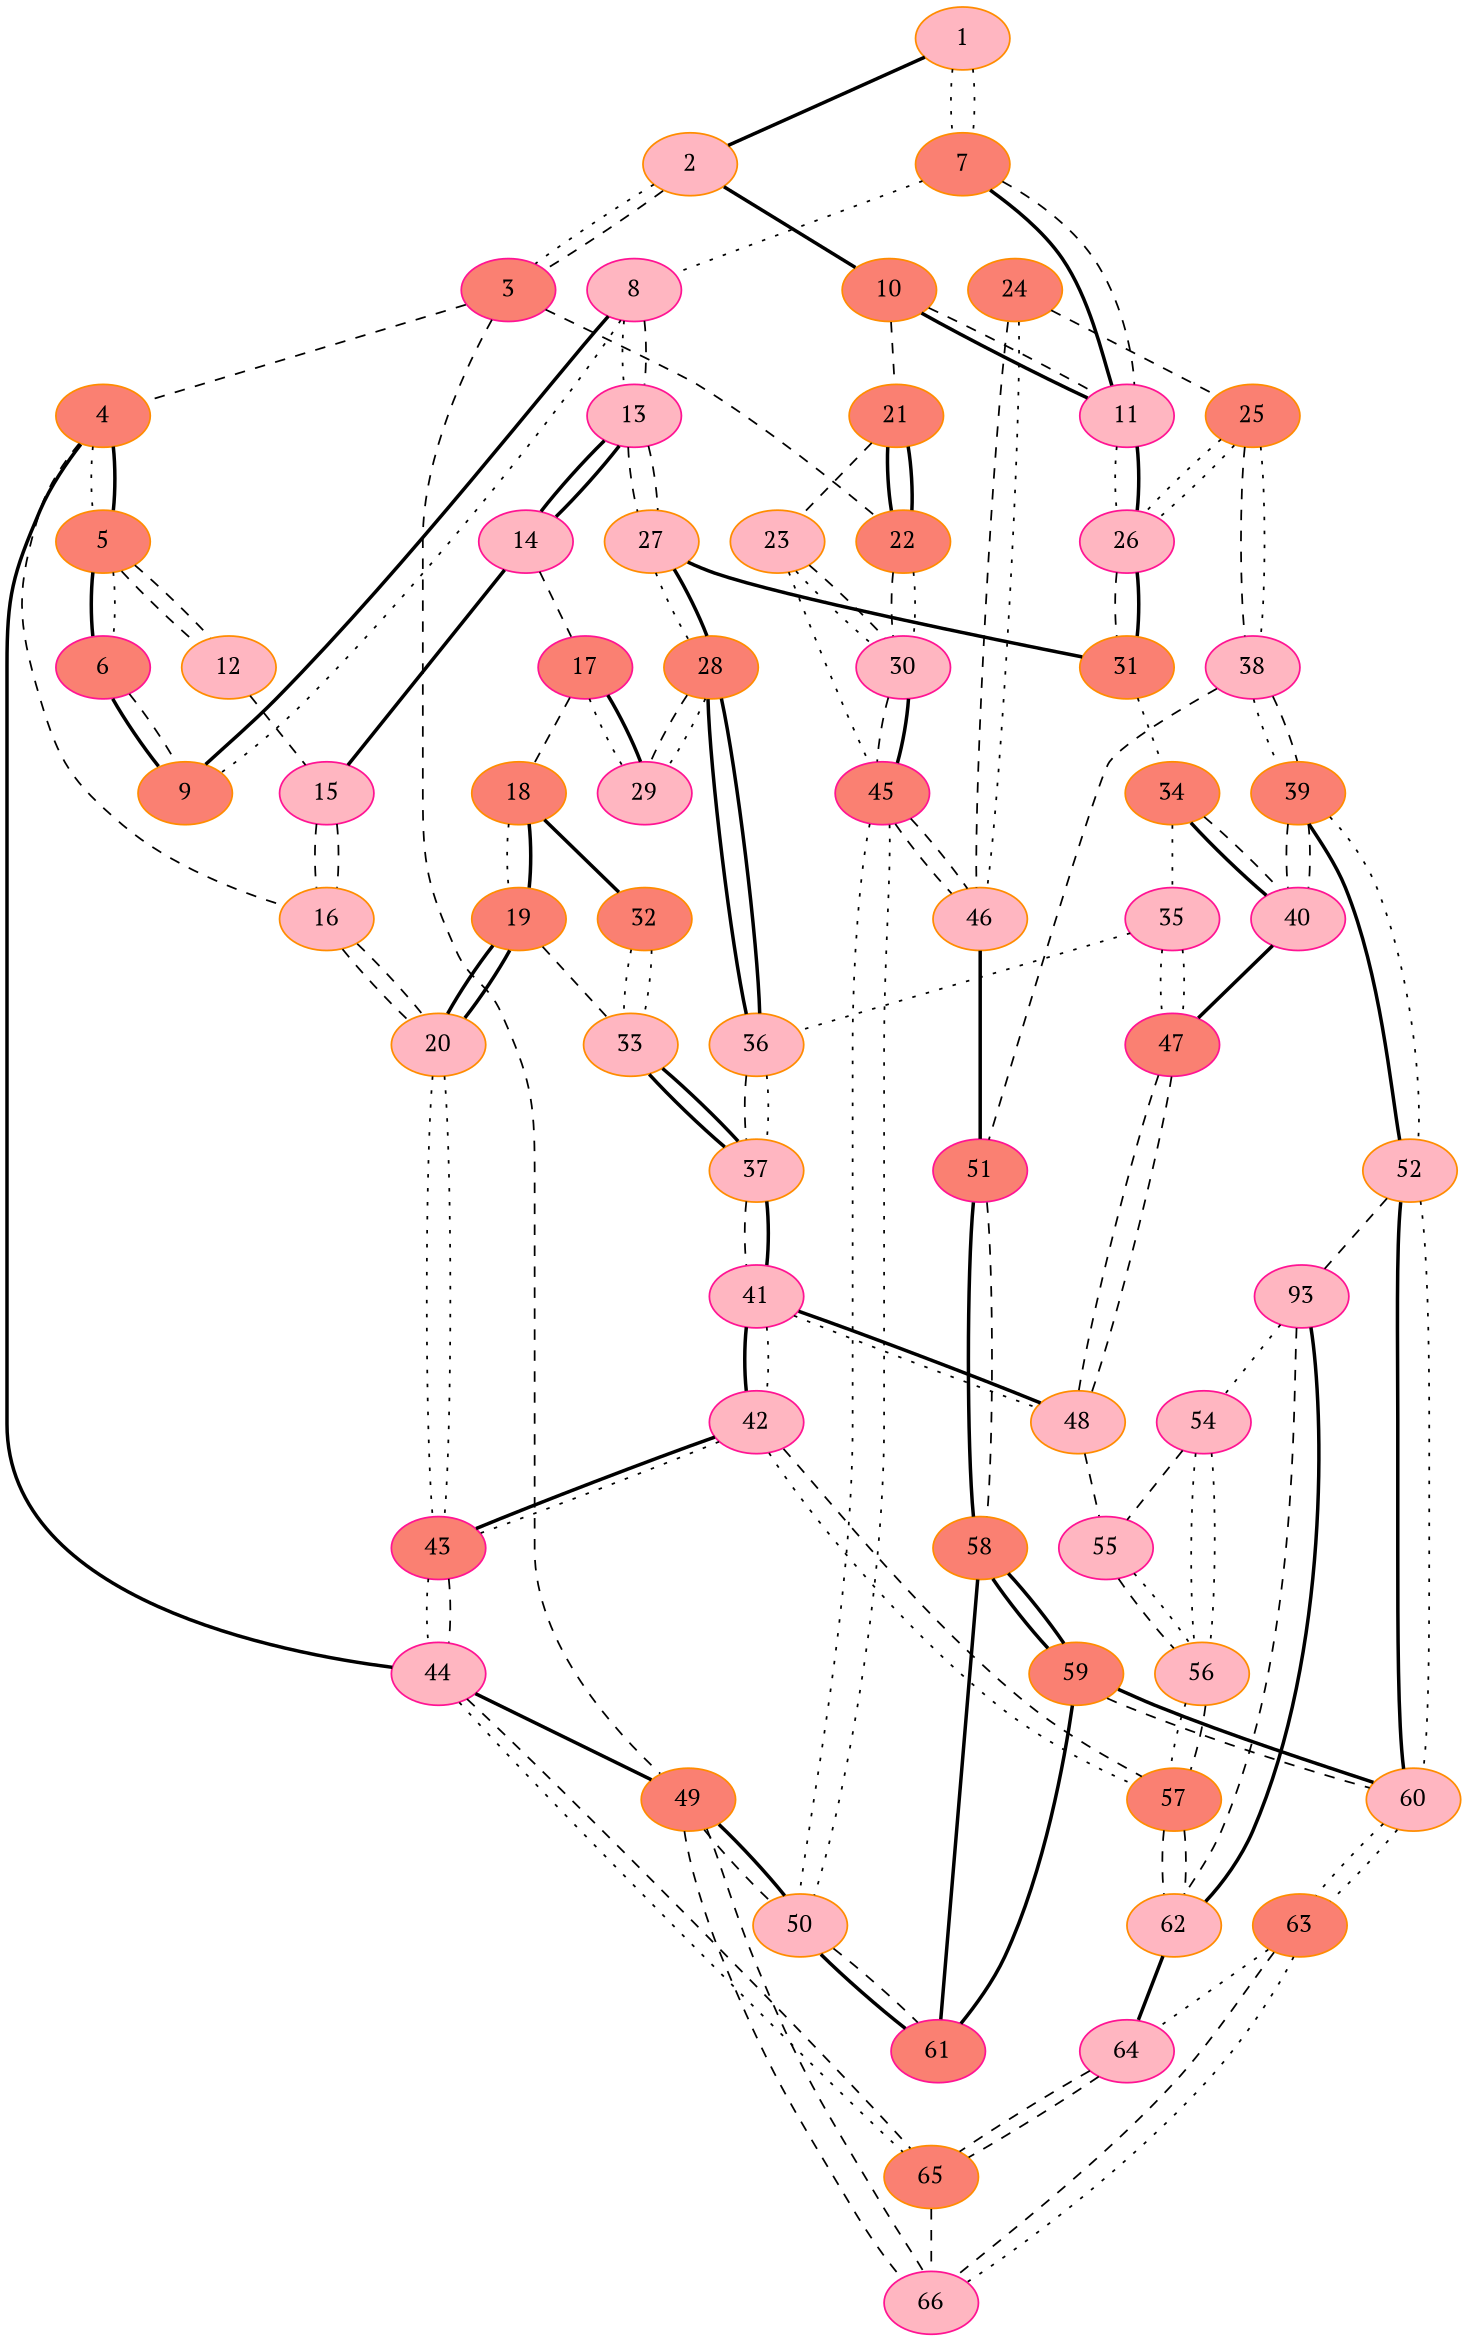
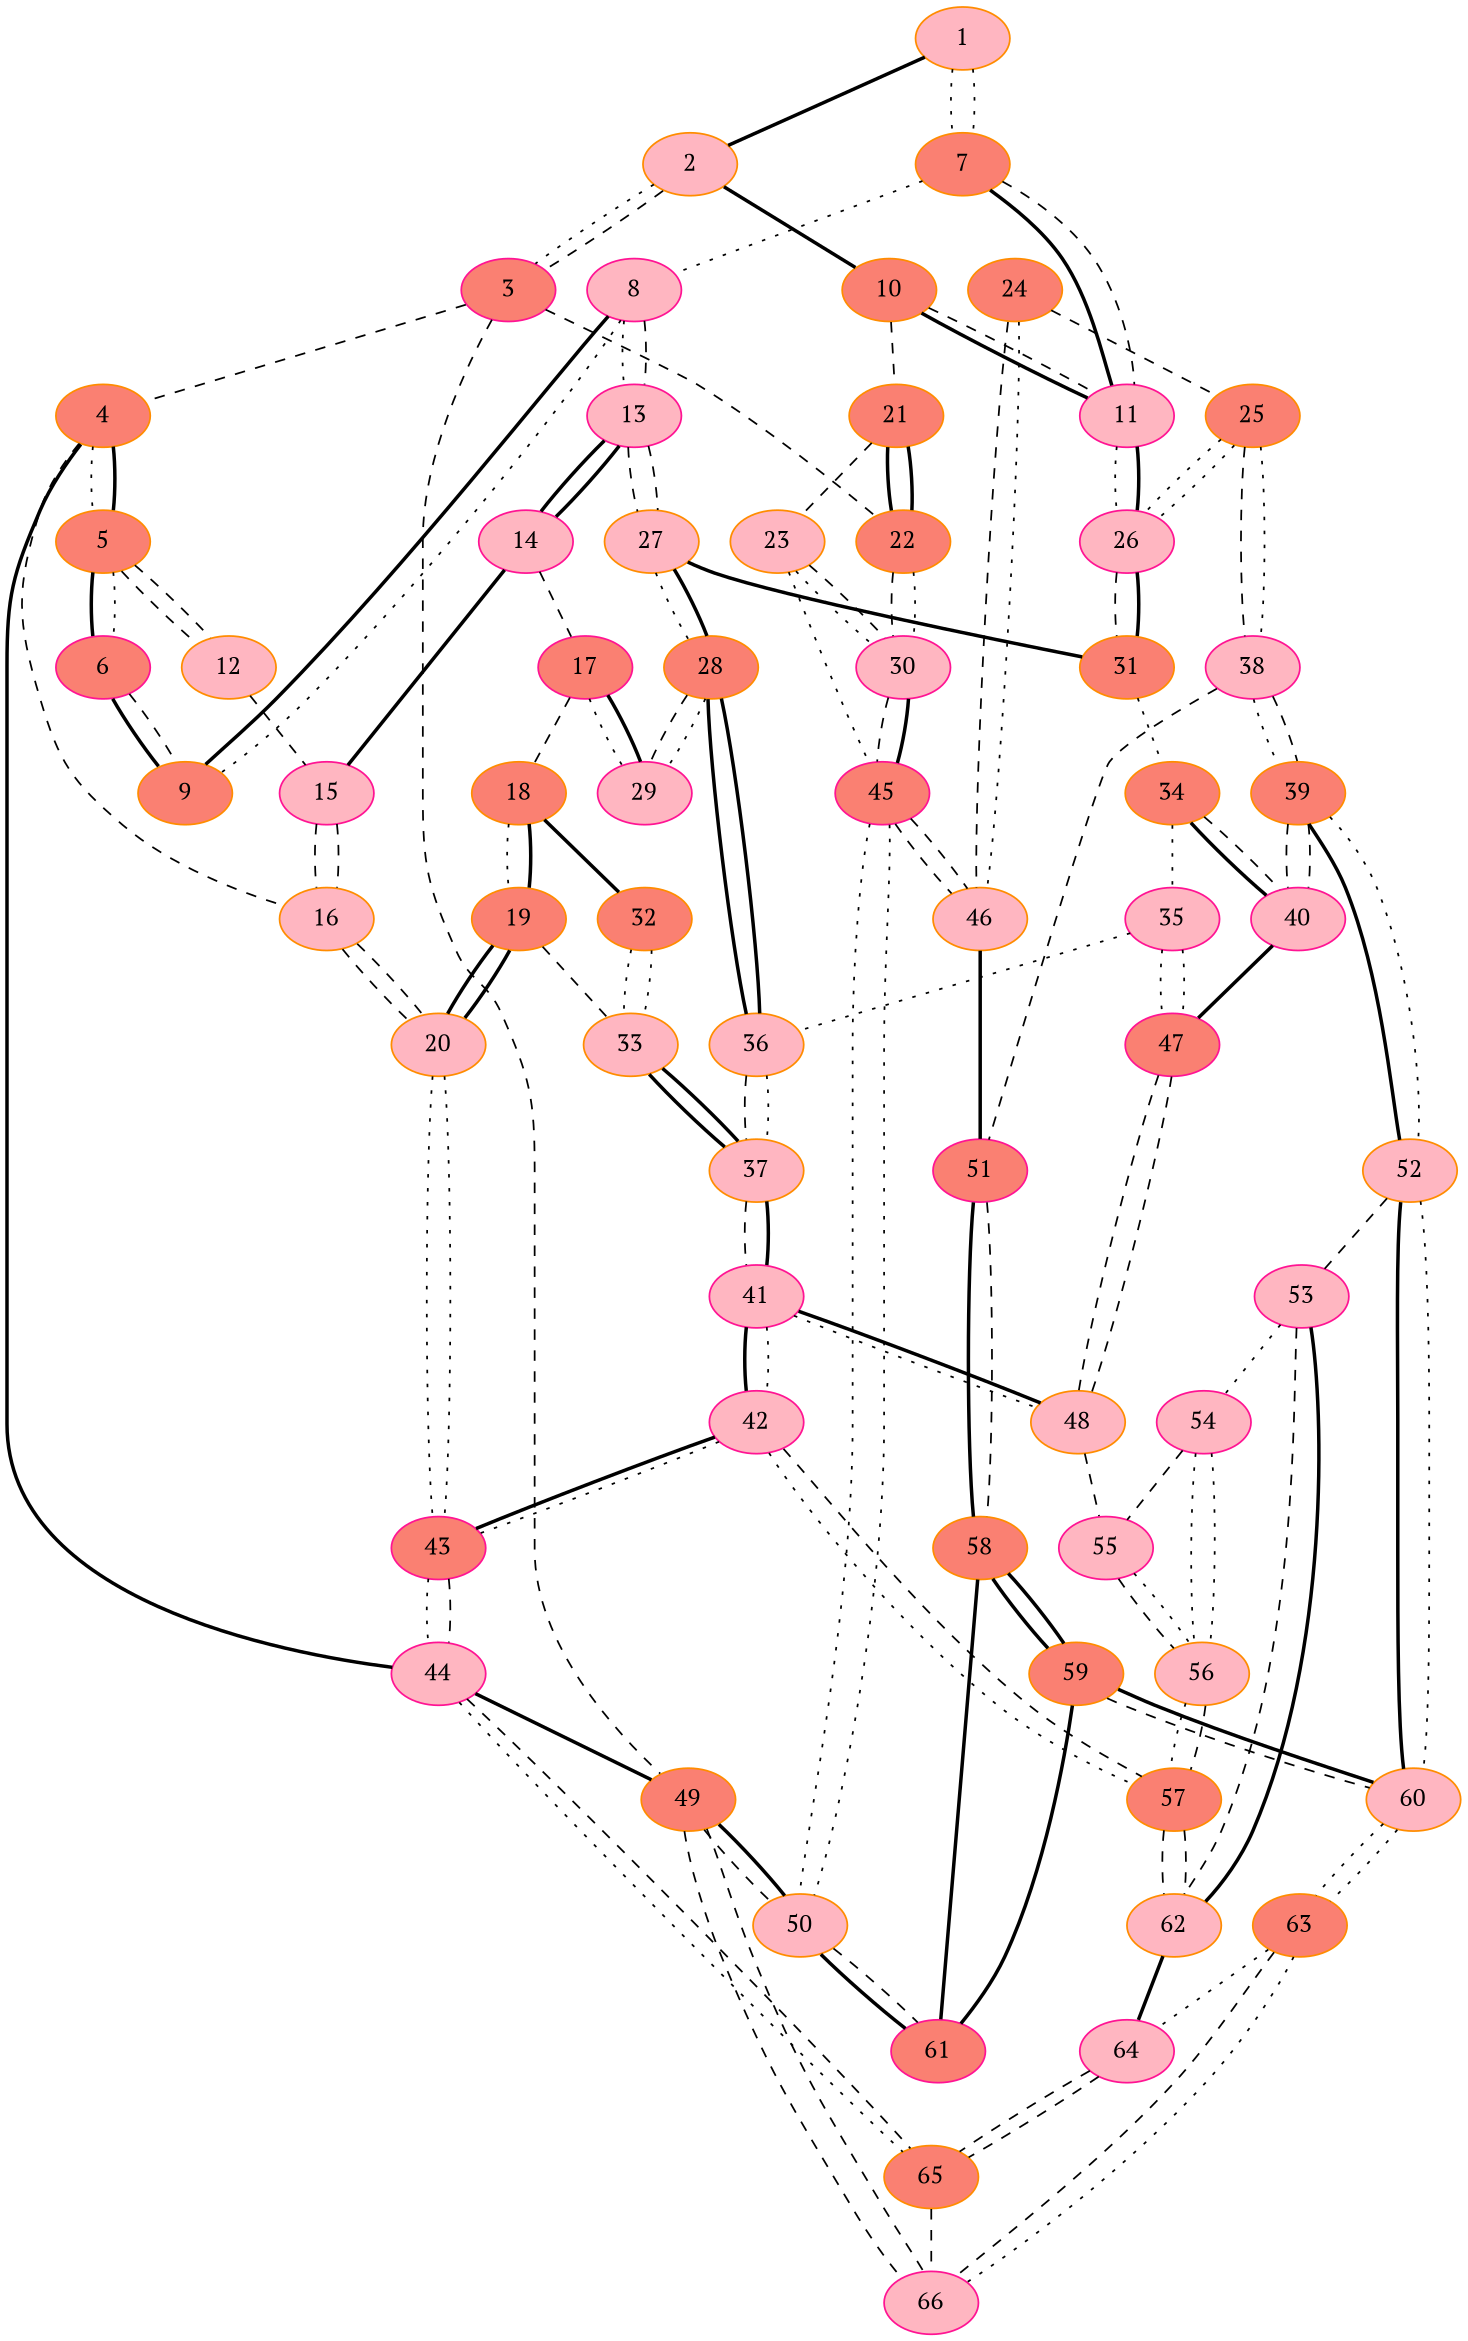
(1302, 1296) -> (1302, 1296)
